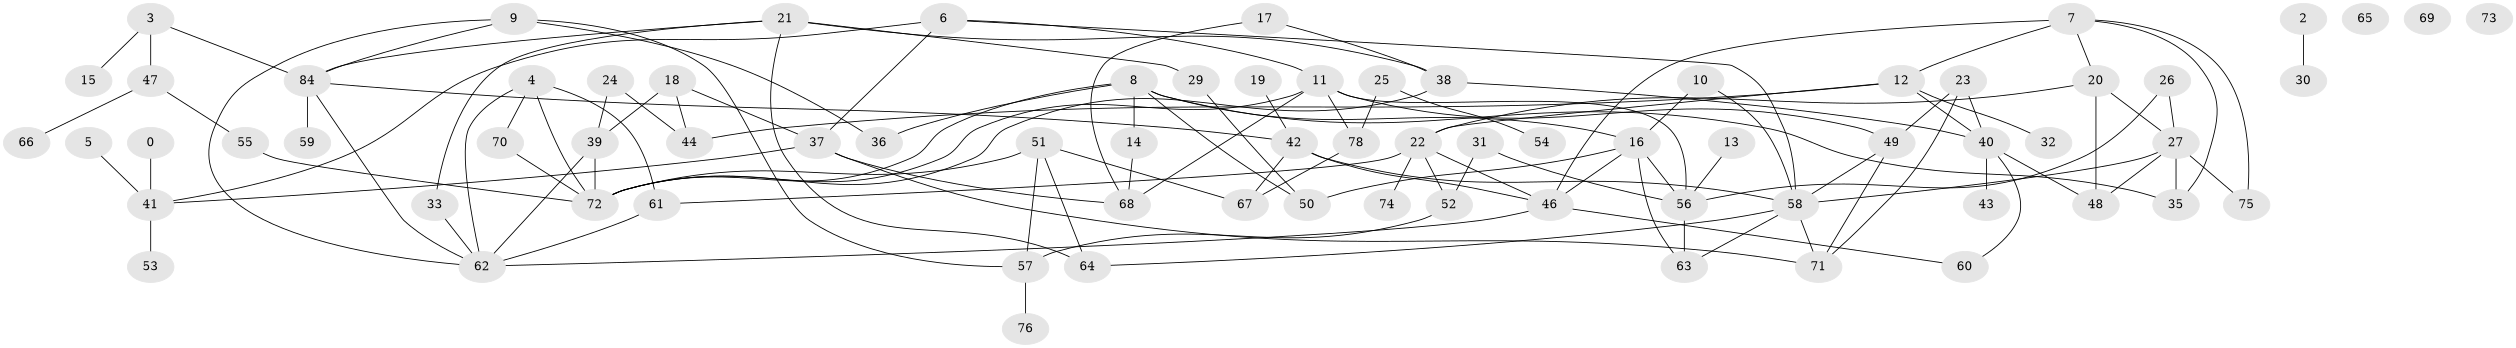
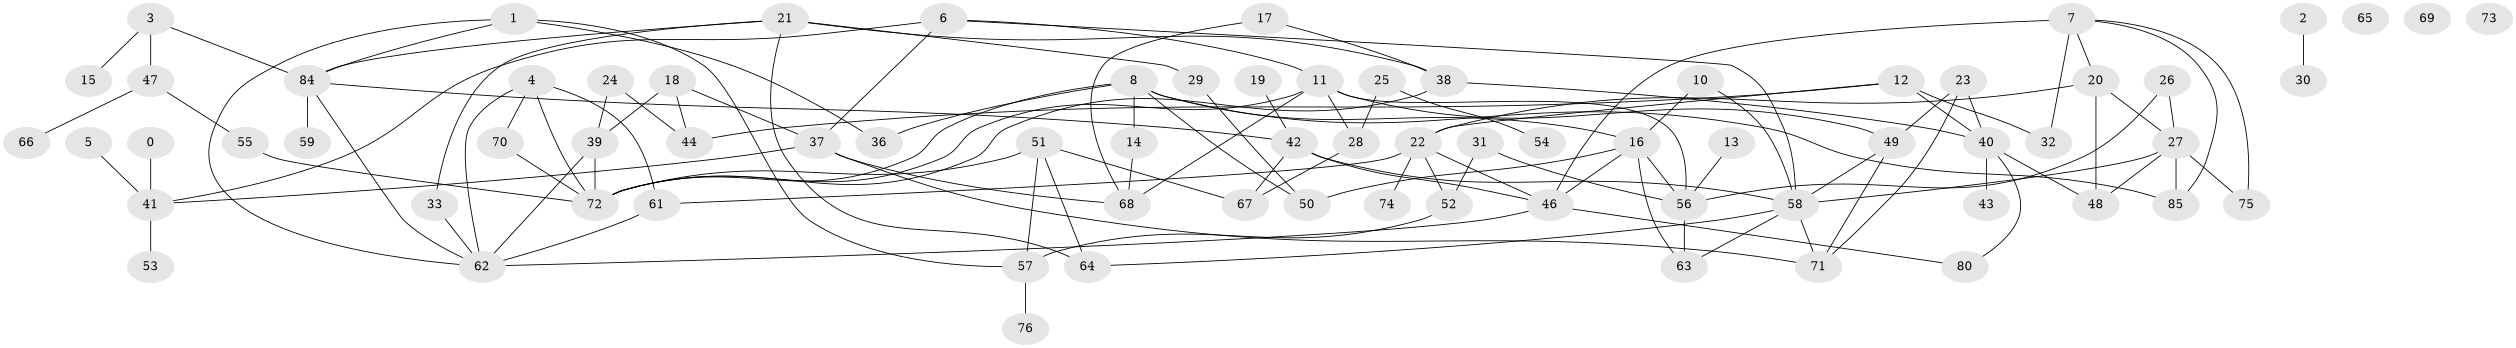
(514, 19) -> (514, 19)
(1984, 47) -> (2060, 81)
(1356, 143) -> (1356, 143)
(2176, 205) -> (2176, 205)
(1965, 267) -> (1965, 267)
